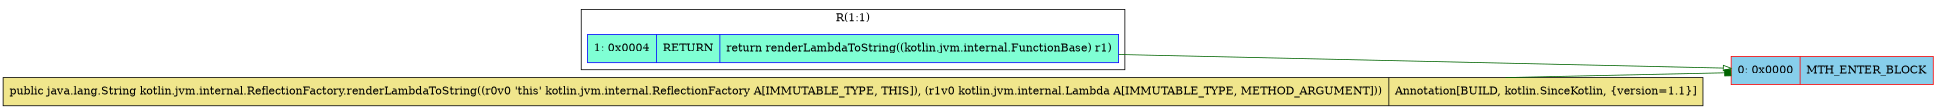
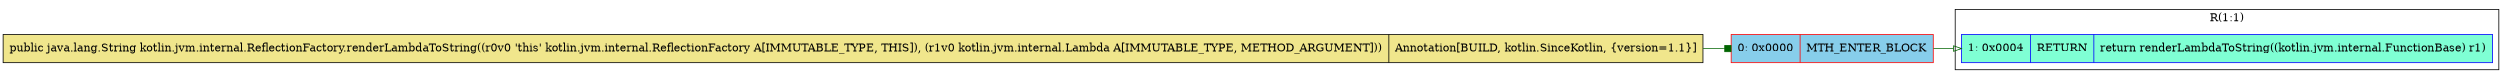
(1421, 61) -> (1943, 49)
